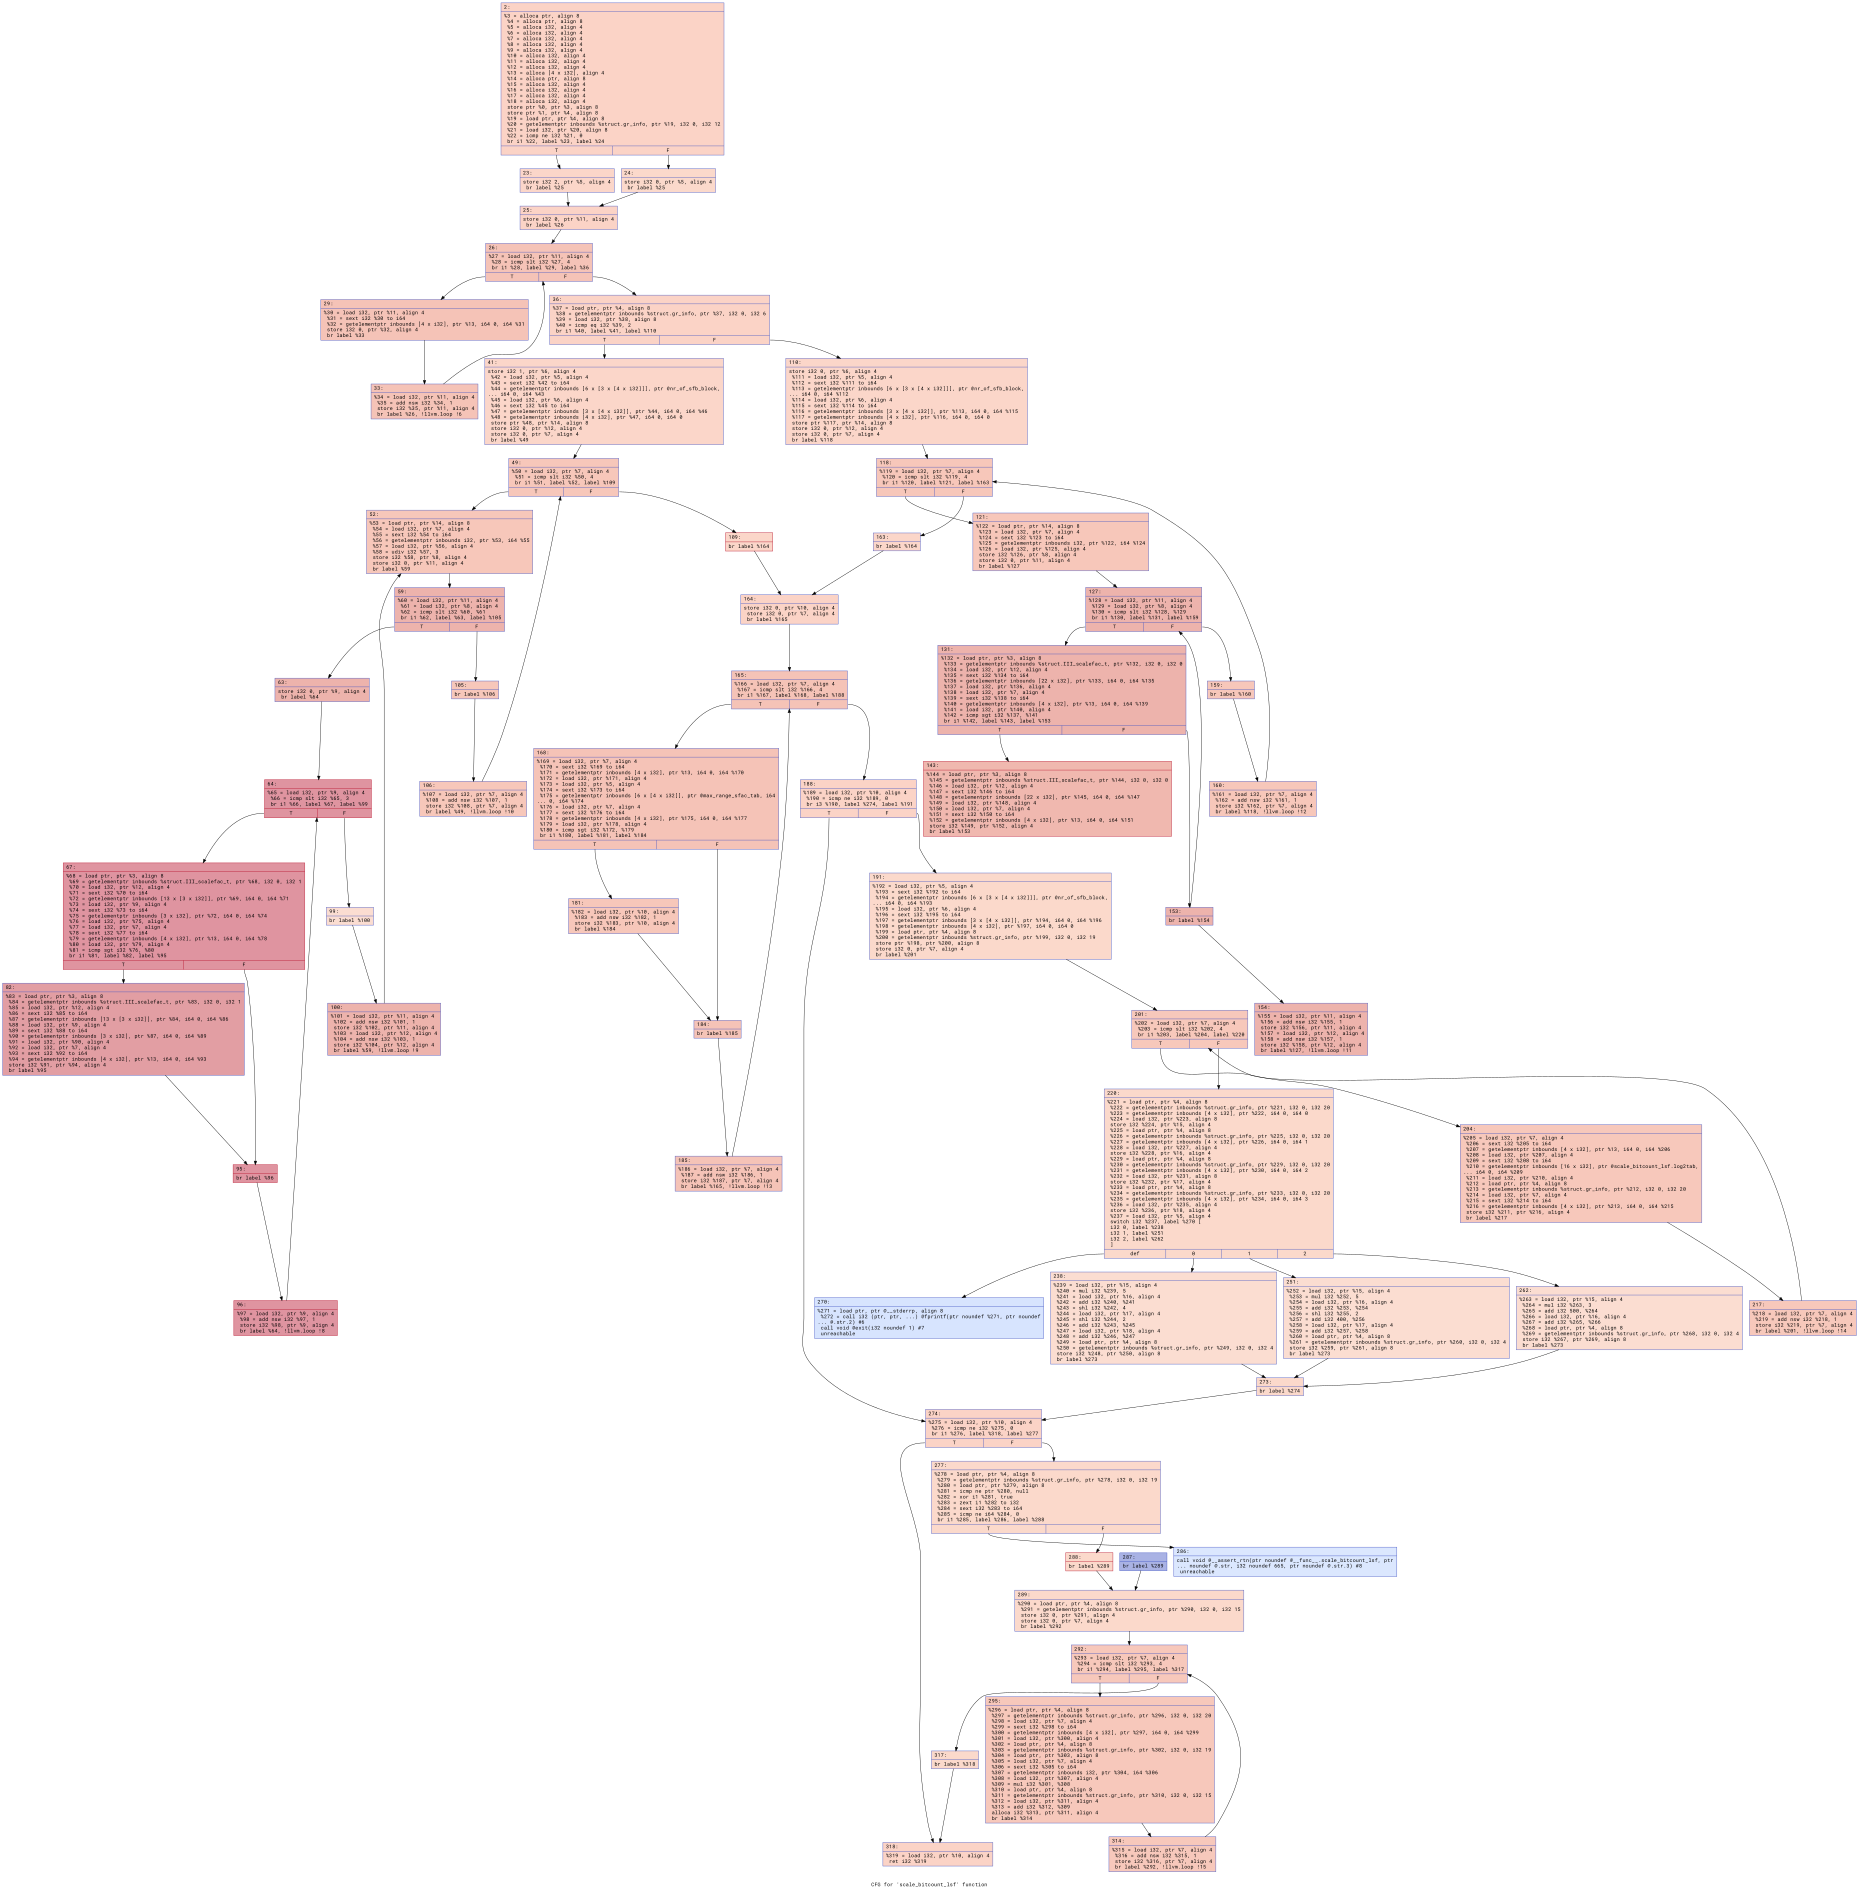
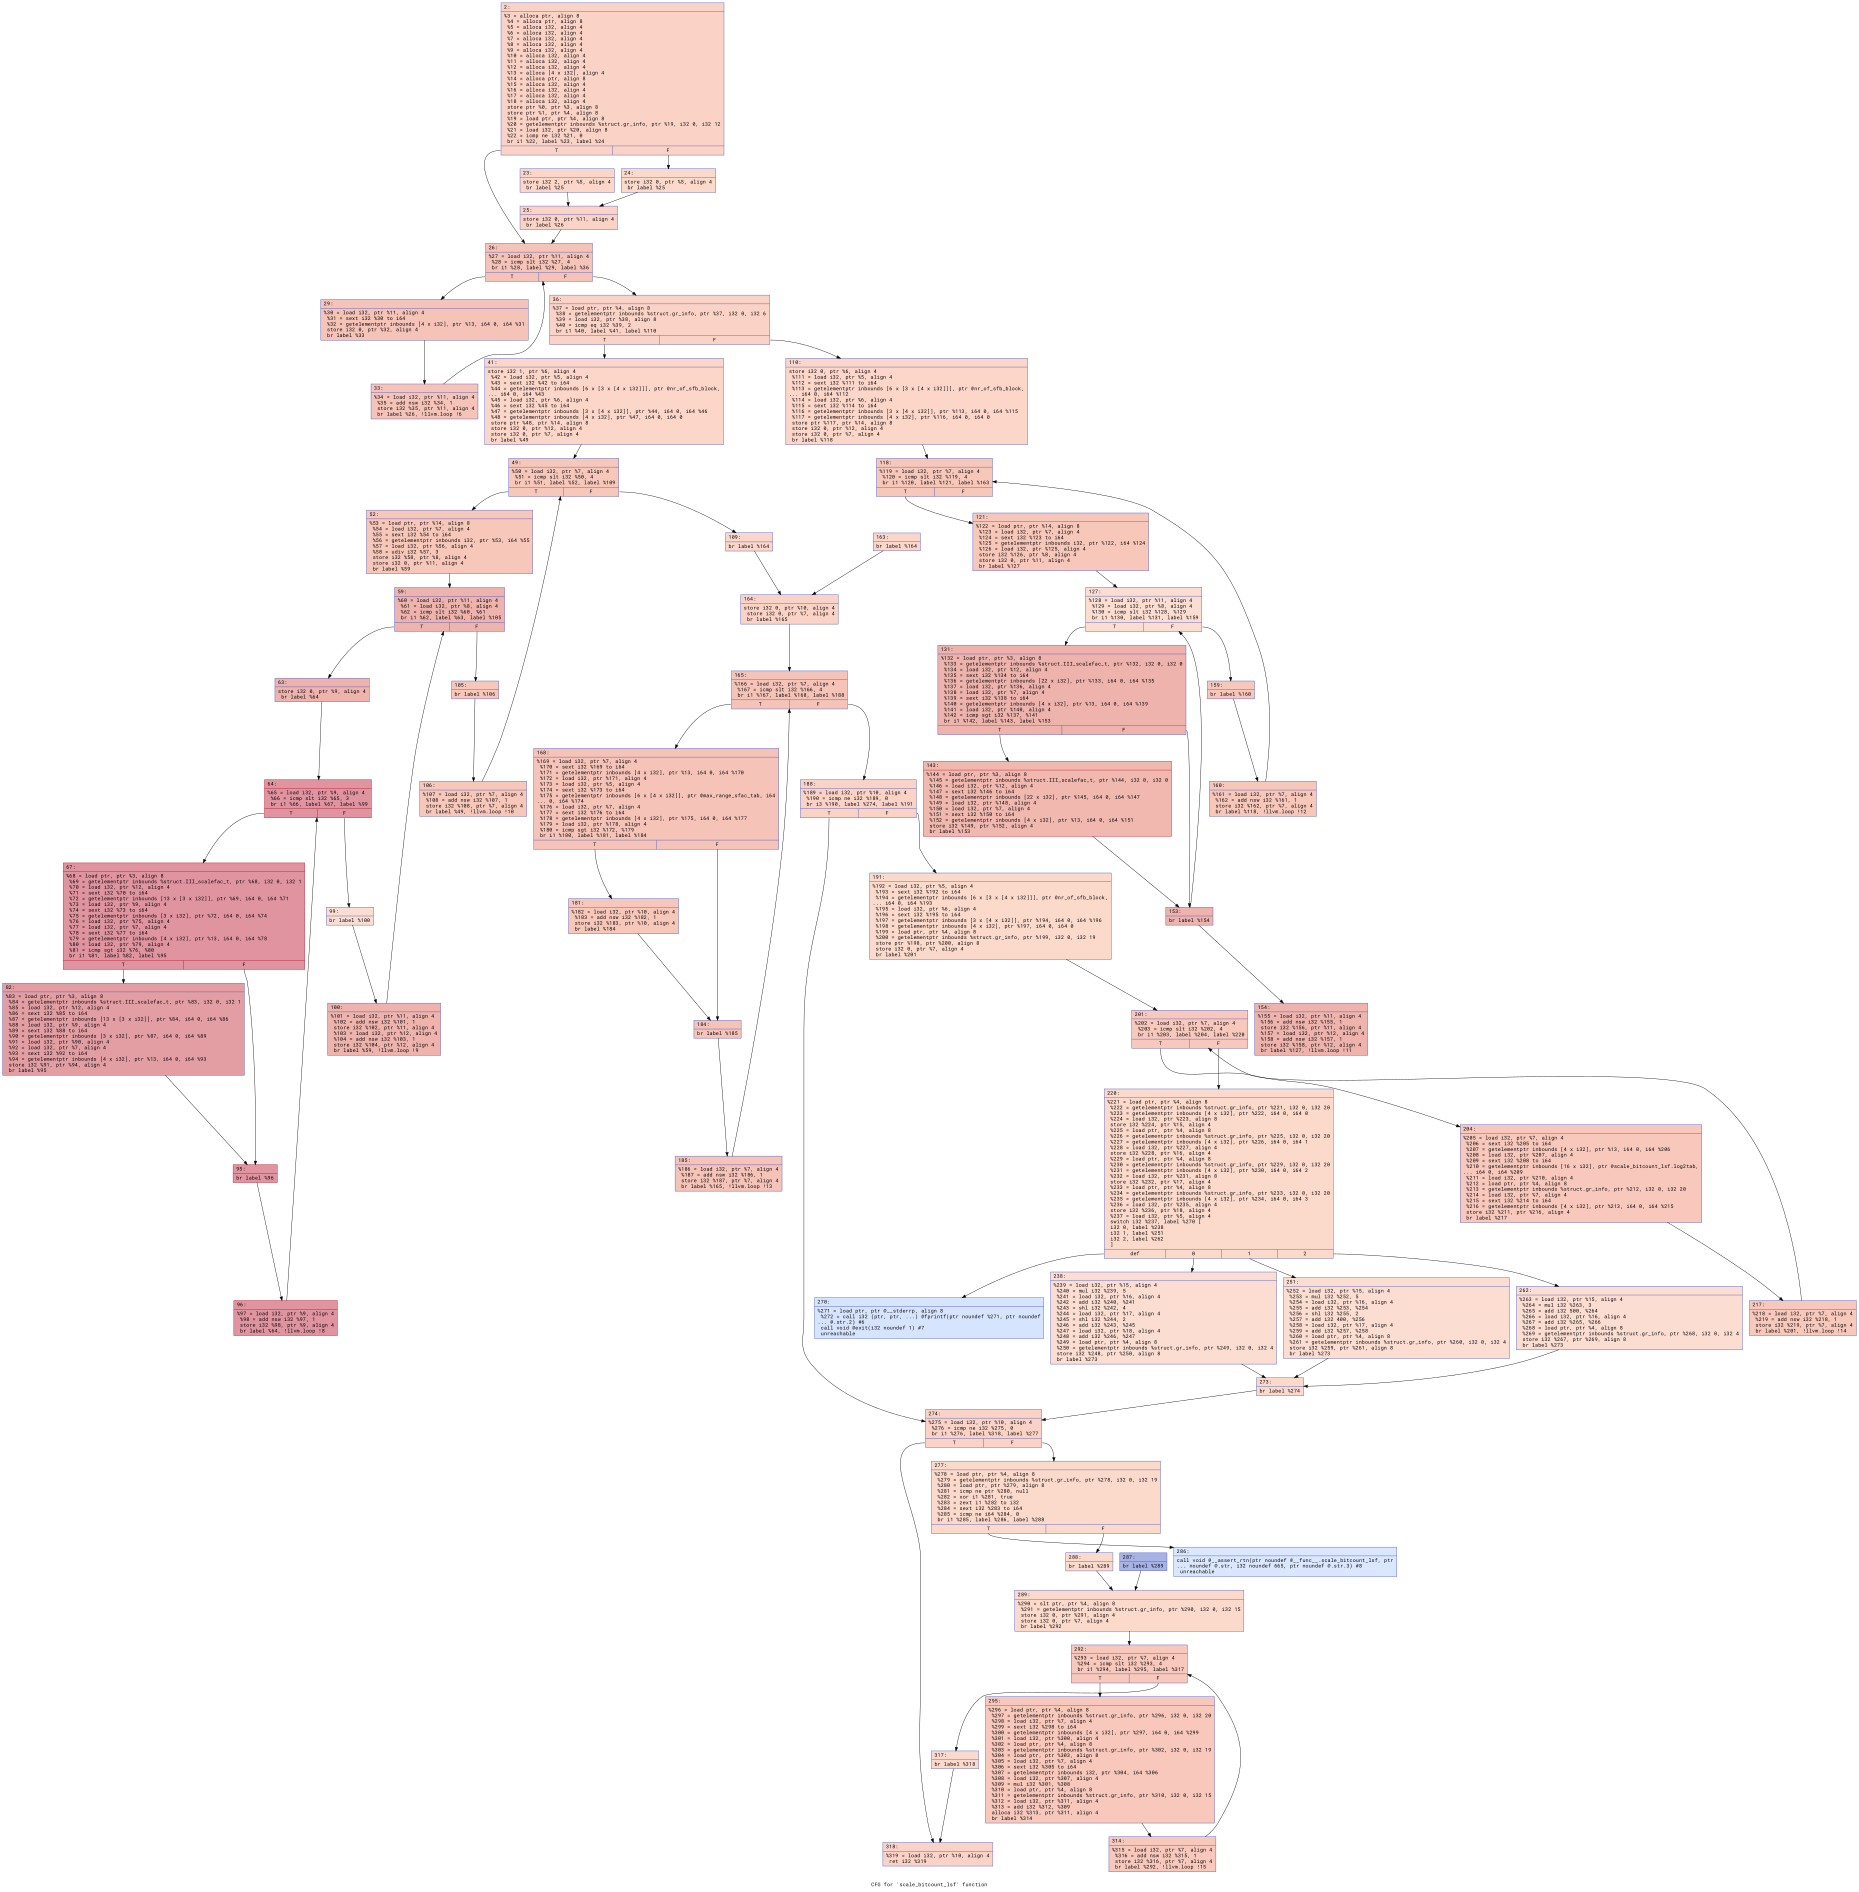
(557, 160) -> (494, 194)
(950, 521) -> none
(749, 542) -> (749, 542)
(1144, 609) -> (1144, 609)
(384, 788) -> (407, 818)
none -> (1134, 871)
(1089, 1562) -> (1089, 1562)
(1068, 1604) -> (1067, 1604)
